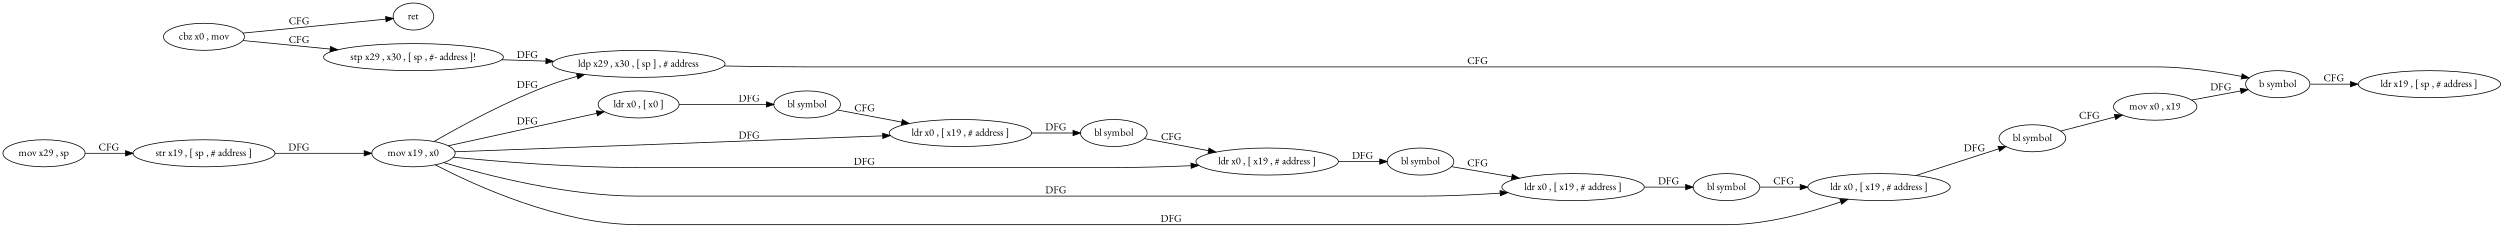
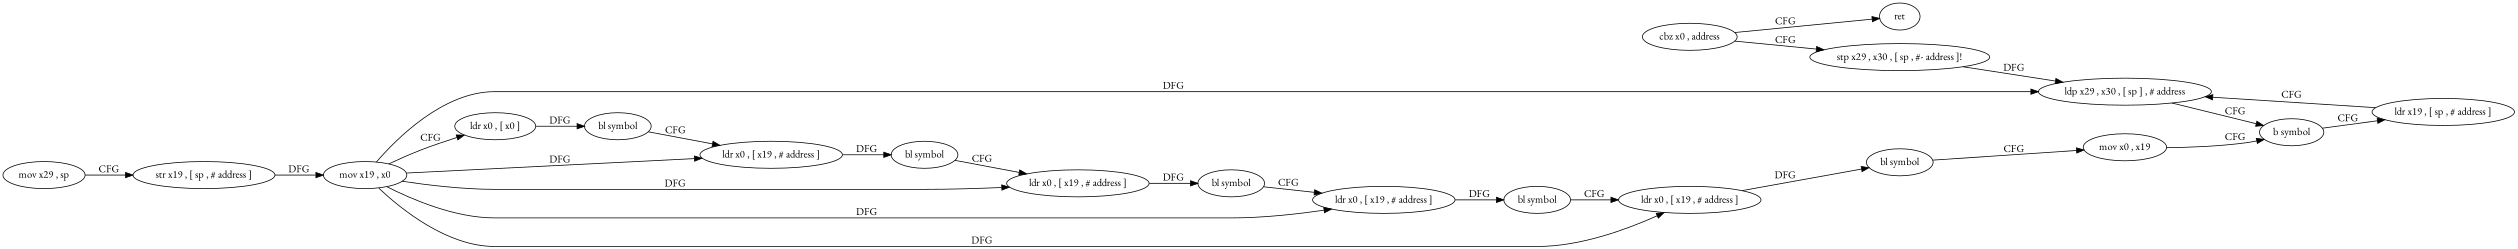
(204, 37) -> (1690, 37)
(2221, 88) -> (2235, 137)
none -> (2294, 102)
(528, 121) -> (431, 138)
